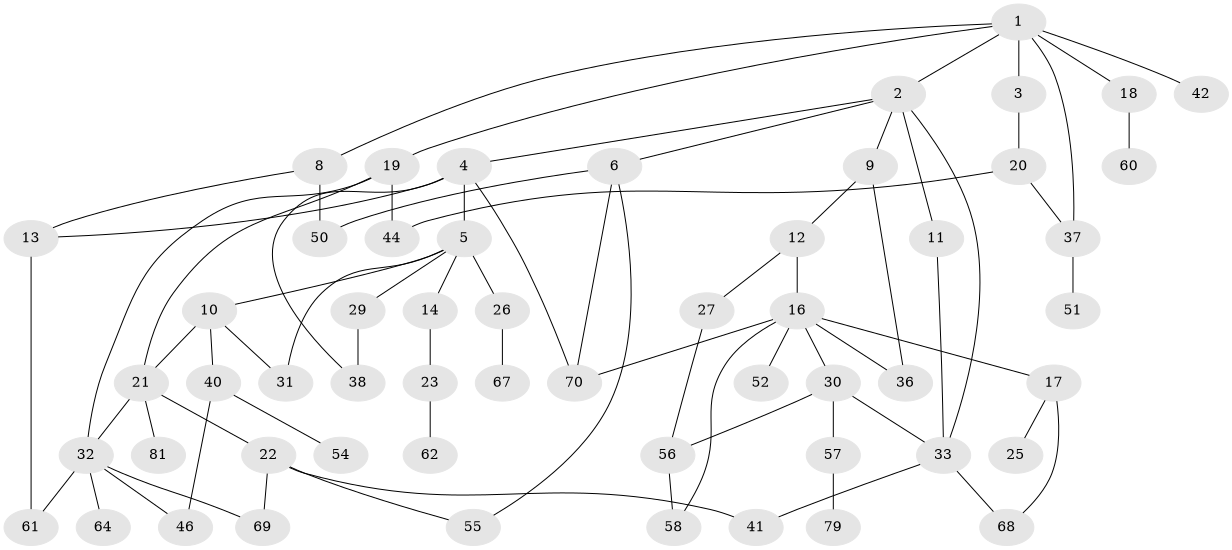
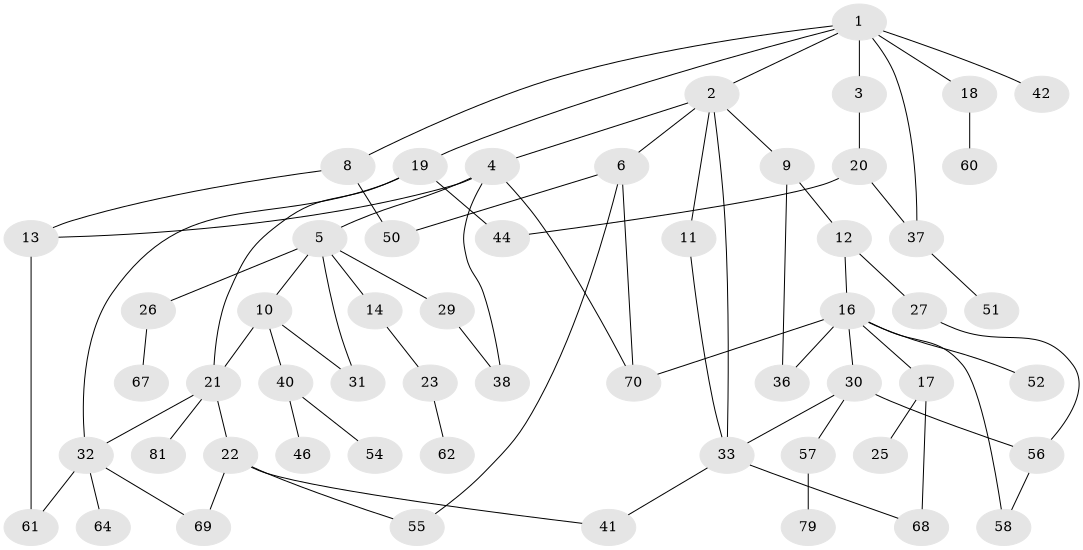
(136, 491) -> none
